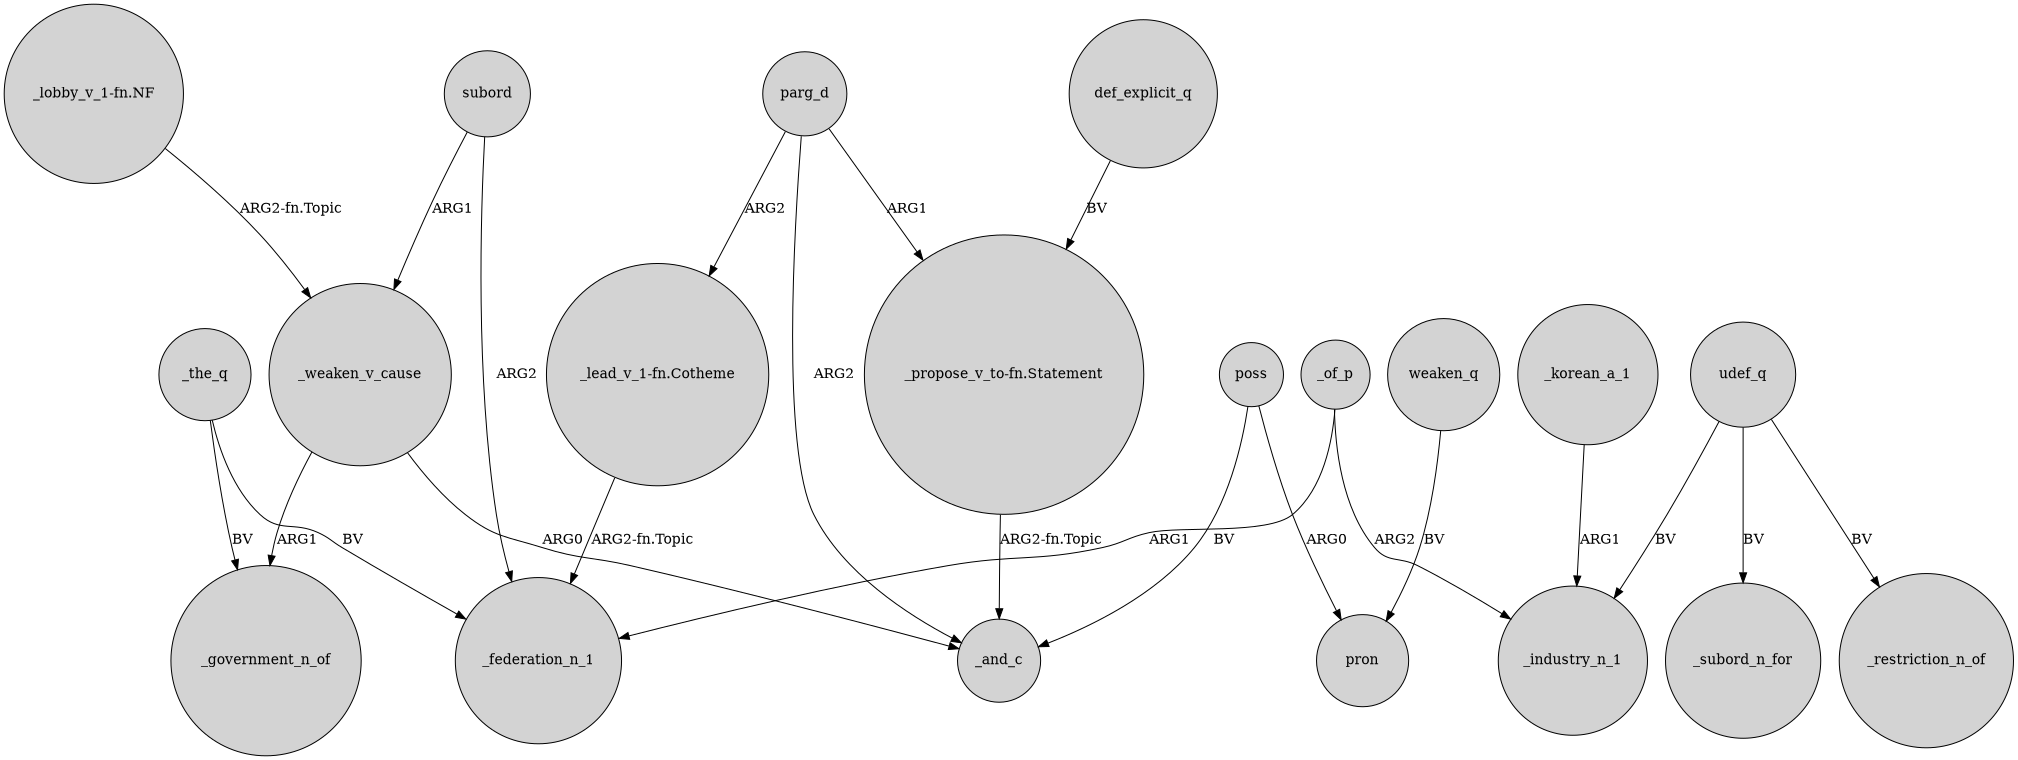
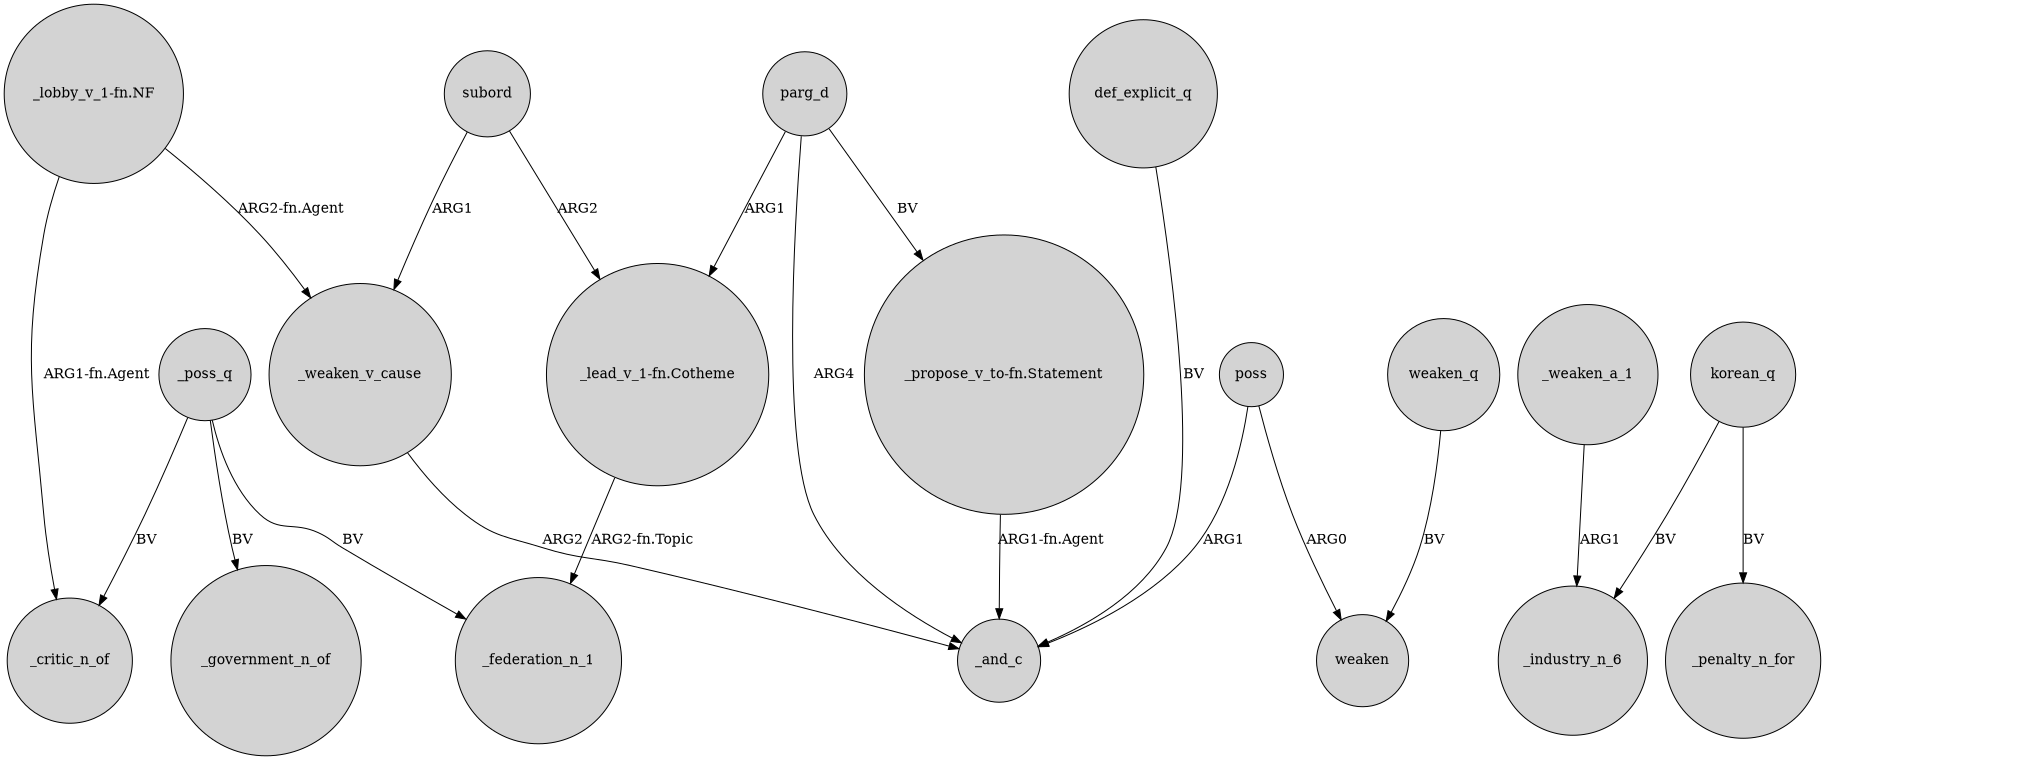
(1091, 200) -> (1183, 435)
(291, 209) -> (291, 209)
(765, 209) -> (765, 209)
(907, 209) -> (907, 209)
(482, 355) -> (552, 201)
(205, 375) -> (205, 375)
(834, 375) -> (834, 375)
(1336, 375) -> none
(1588, 375) -> (1588, 375)
(1743, 375) -> (1743, 375)
(288, 502) -> none
(563, 540) -> (563, 540)
(1051, 540) -> (1051, 540)
(1224, 540) -> (1224, 540)
none -> (70, 661)
(1363, 661) -> (1363, 661)
(1573, 661) -> (1573, 661)
(1743, 661) -> (1743, 661)
(1926, 661) -> none
